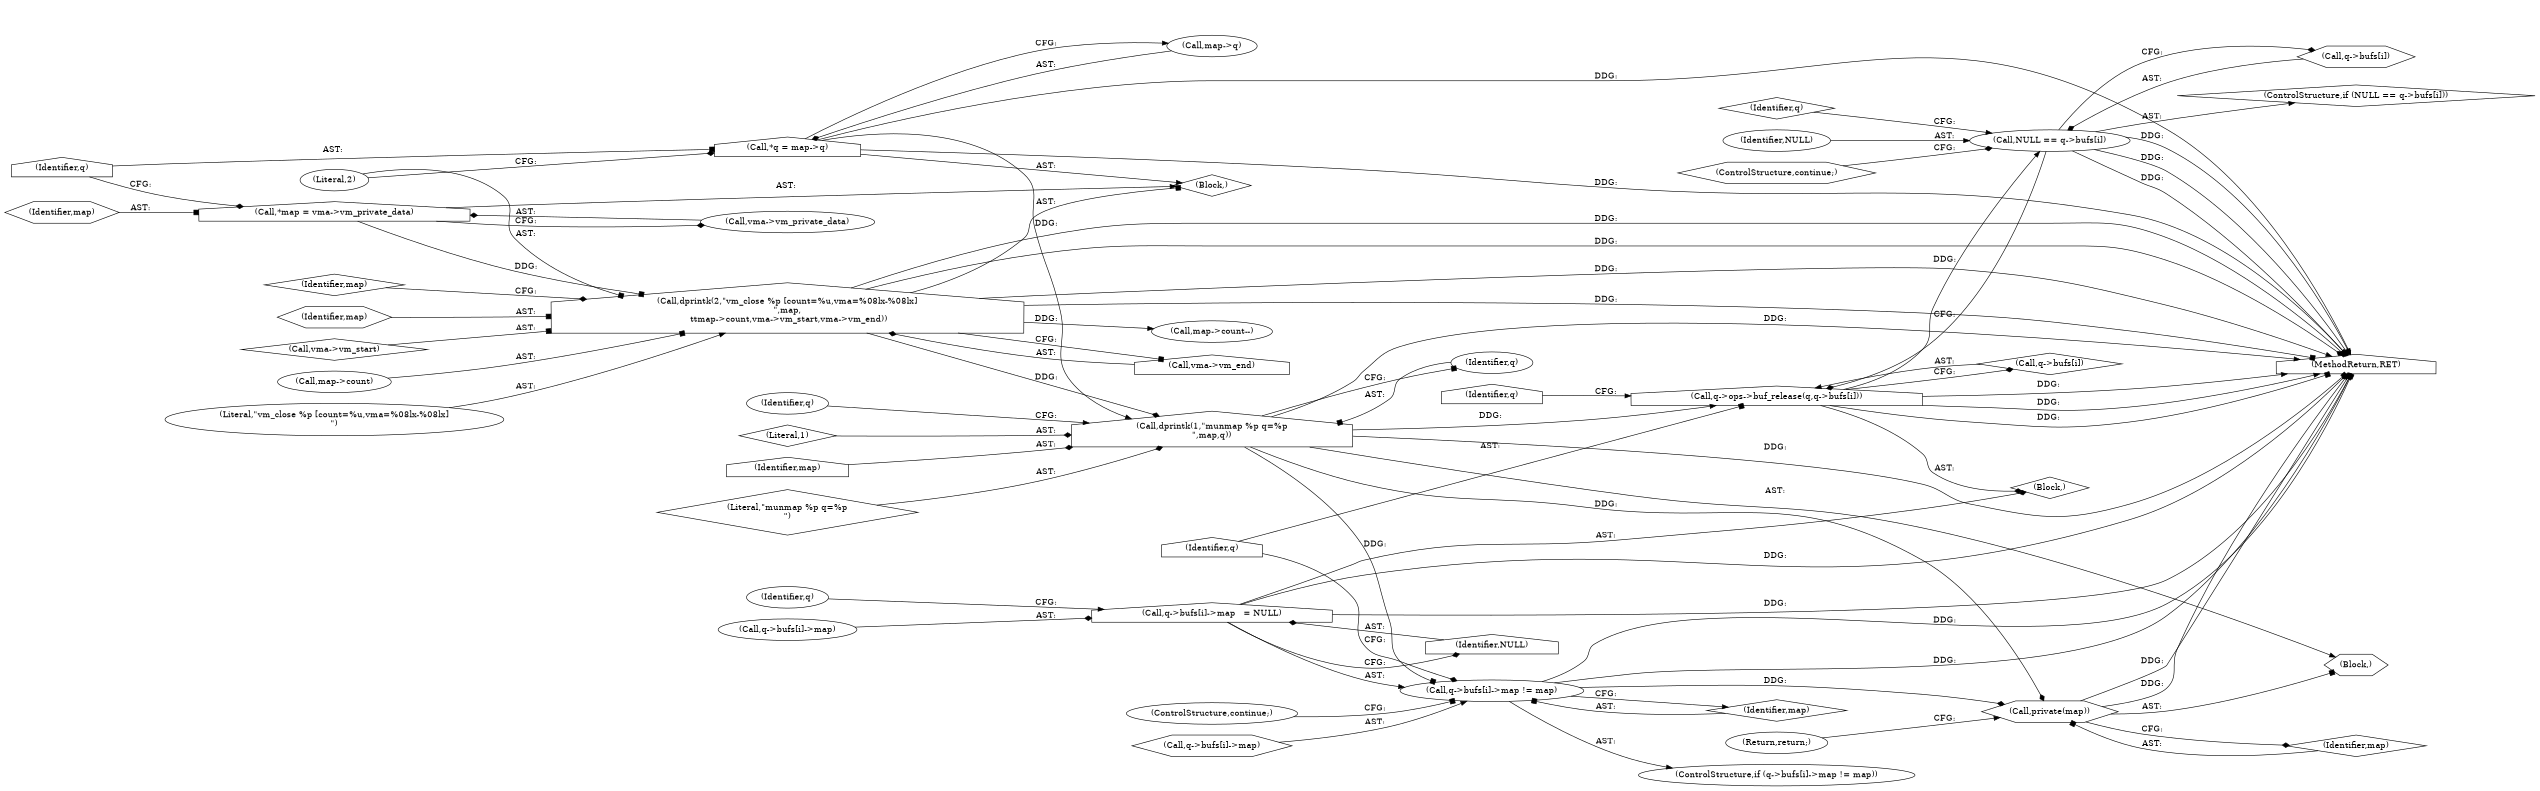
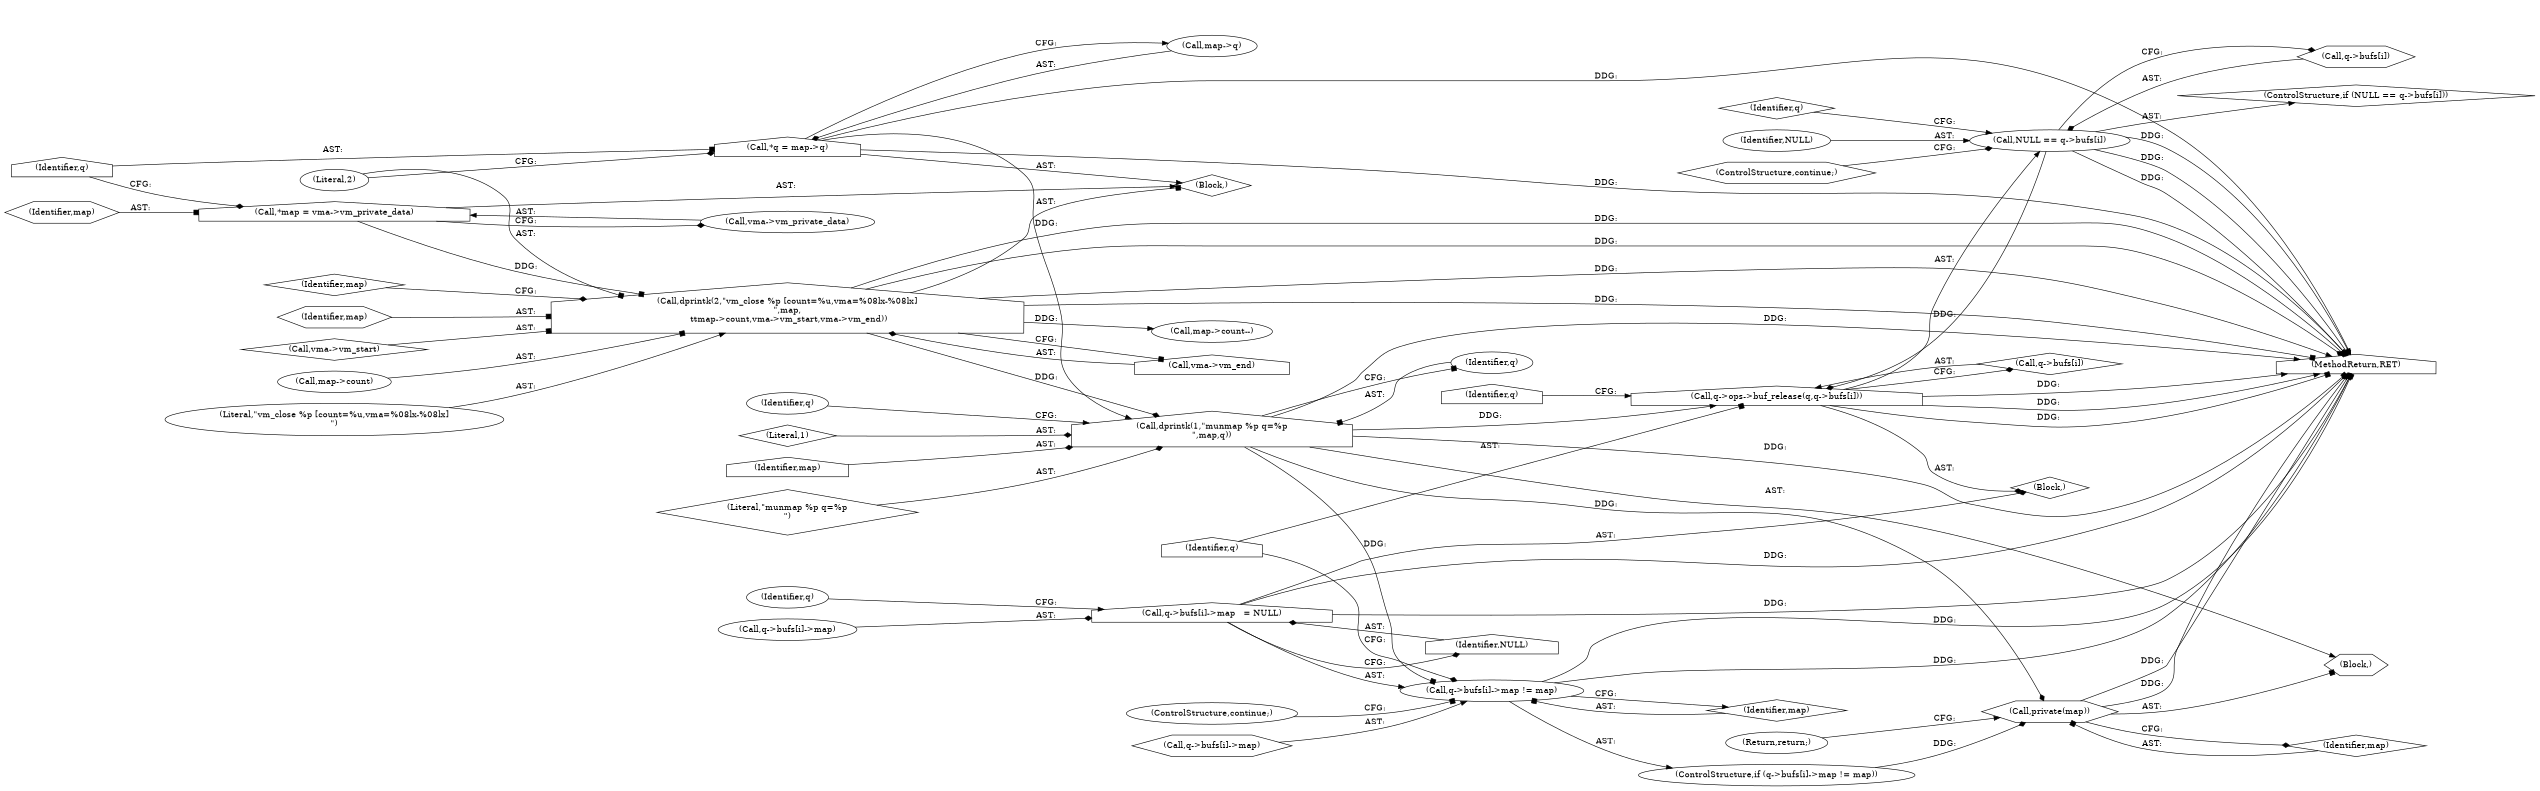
(589, 218) -> (589, 218)
(1946, 259) -> (1946, 259)
(1946, 315) -> (1946, 315)
(1789, 686) -> (1949, 752)
